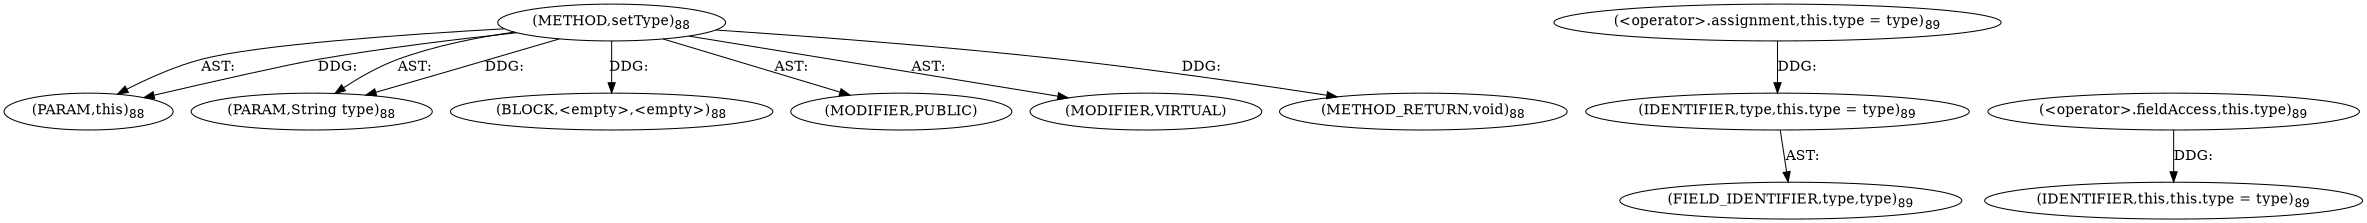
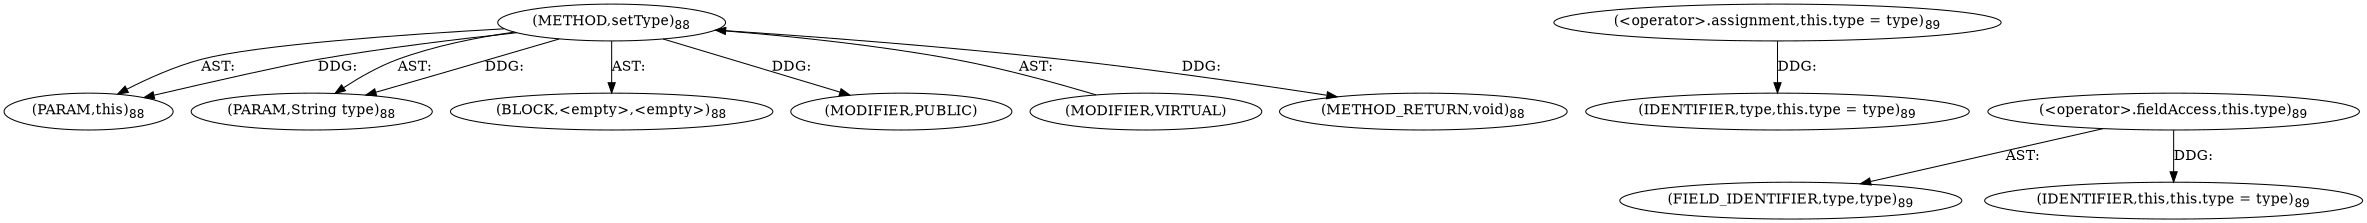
(873, 66) -> (913, 52)
(631, 67) -> (631, 67)
(794, 67) -> (794, 67)
(1783, 151) -> (1987, 155)
